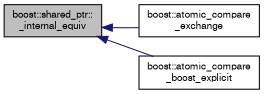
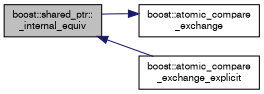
(126, 28) -> (115, 14)
(199, 73) -> (199, 73)
